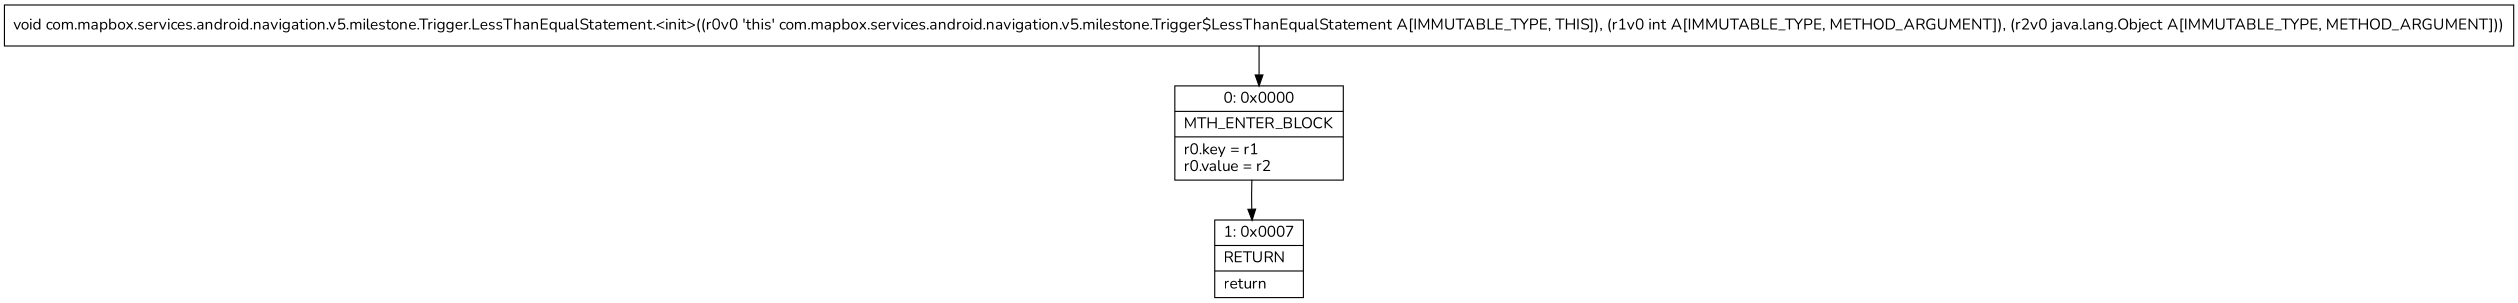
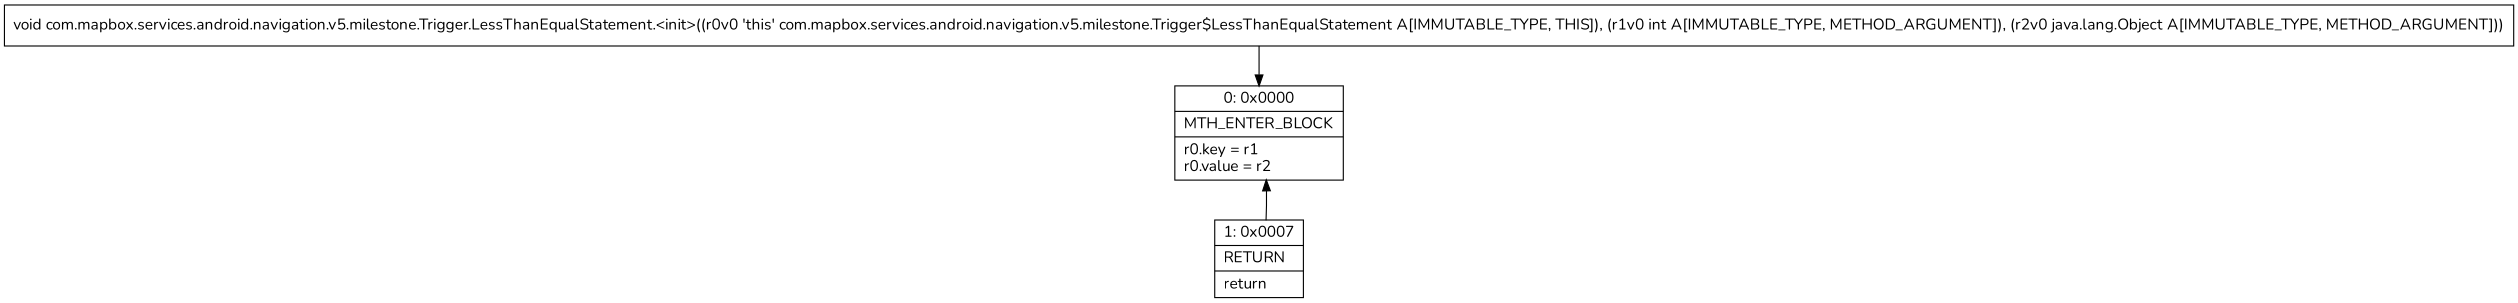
(1252, 194) -> (1266, 206)
